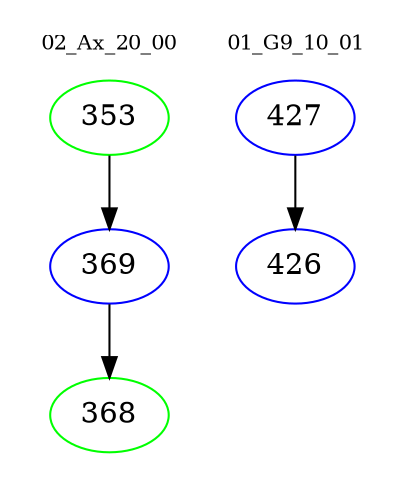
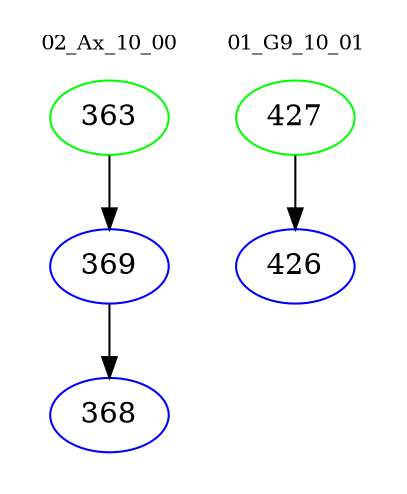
(109, 44) -> (109, 44)
(109, 118) -> (109, 118)
(295, 118) -> (295, 118)
(109, 415) -> (109, 415)
